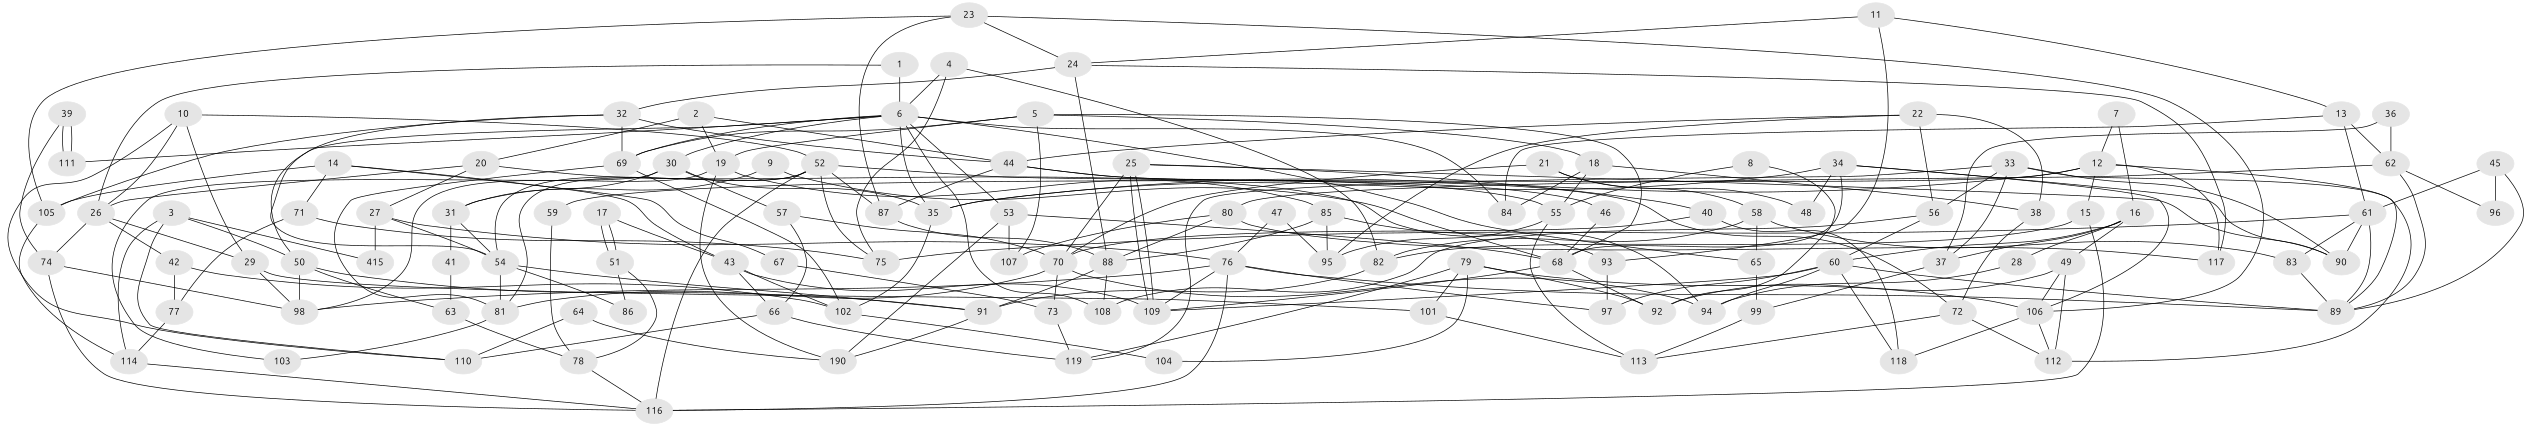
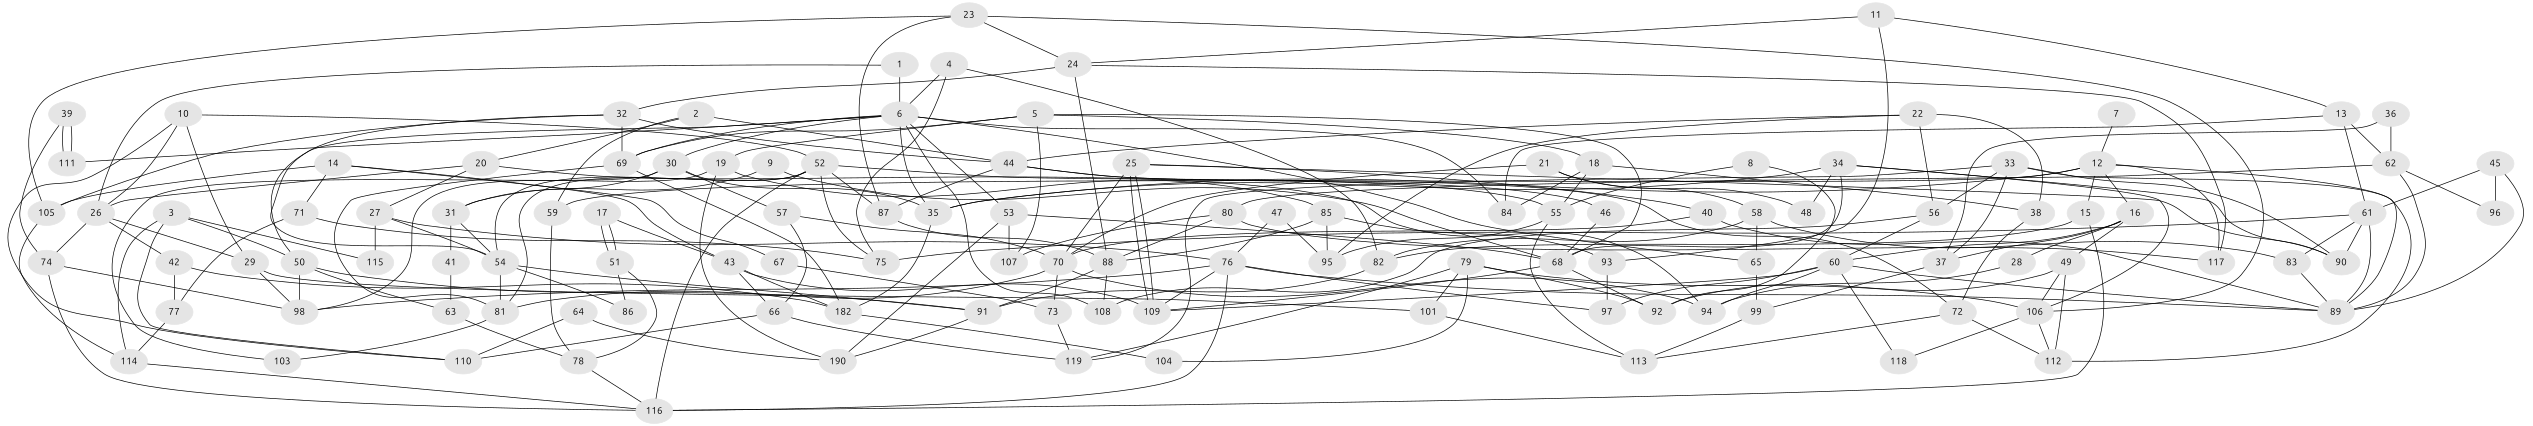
(710, 142) -> (607, 144)
(2125, 160) -> (2116, 188)
(1845, 240) -> (2127, 259)
(375, 263) -> (375, 263)
(843, 312) -> (843, 312)
